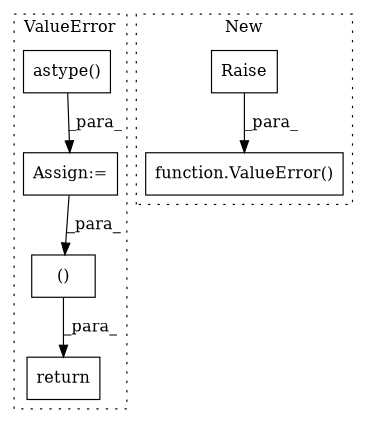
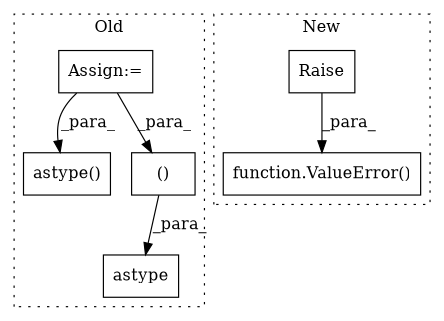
(70, 28) -> (109, 28)
(69, 117) -> (61, 114)
(63, 378) -> (141, 276)
